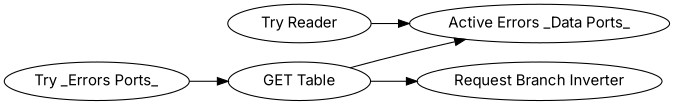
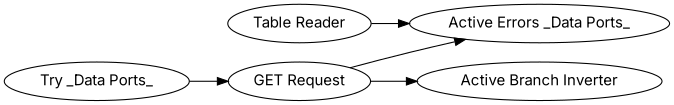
(299, 24) -> (299, 24)
(97, 81) -> (97, 81)
(299, 81) -> (299, 81)
(540, 81) -> (540, 81)
